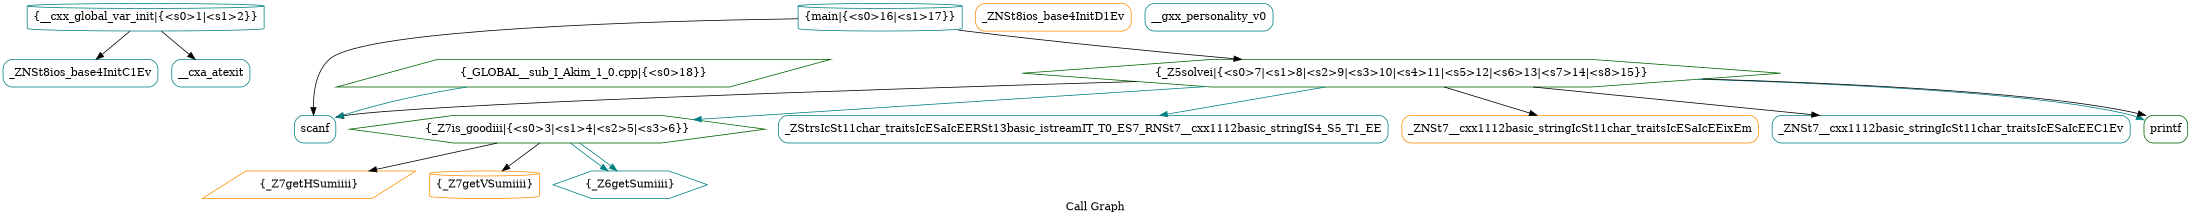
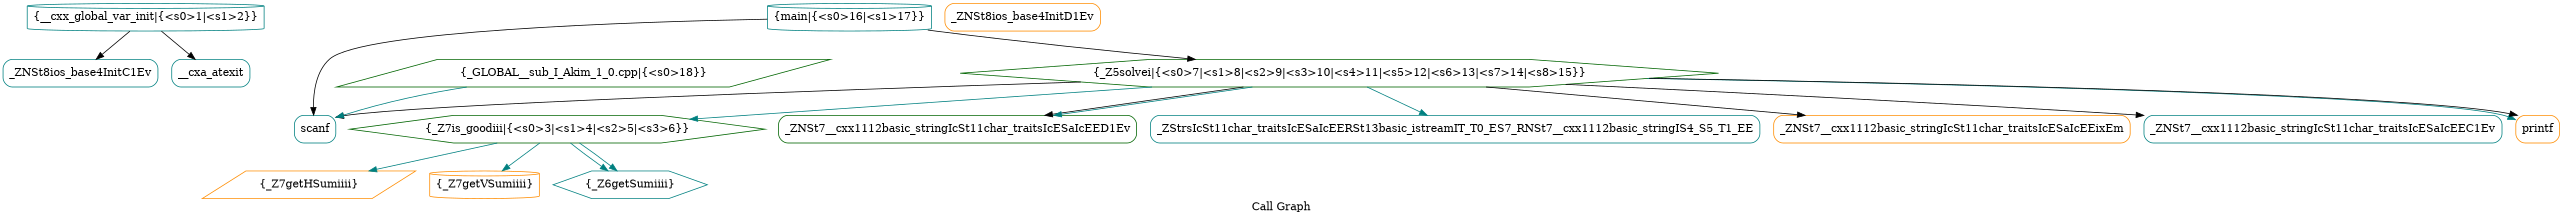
(1209, 17) -> none
none -> (958, 129)
(2166, 129) -> (2538, 129)
(524, 155) -> (524, 155)
(437, 156) -> (437, 156)
